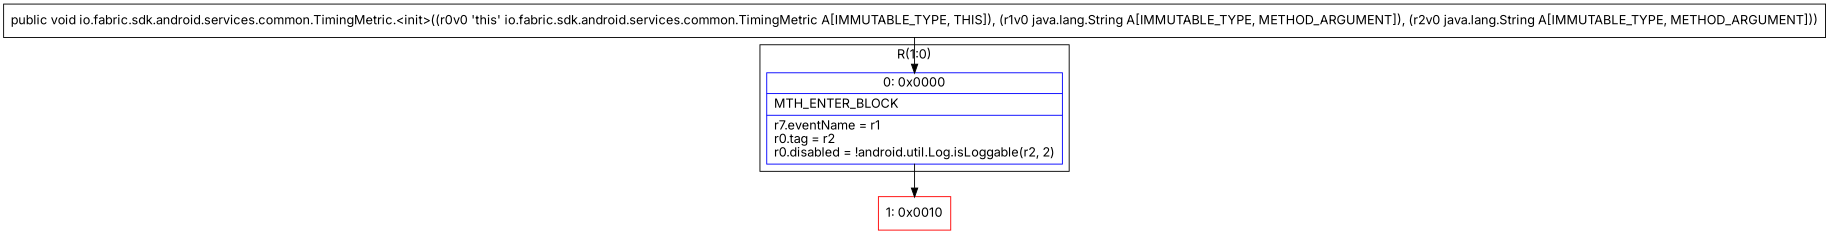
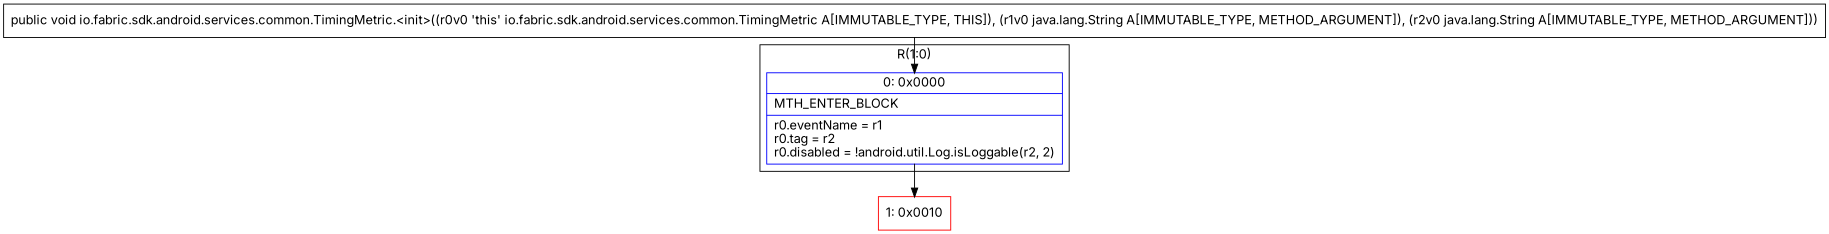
(827, 126) -> (829, 126)
